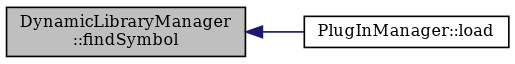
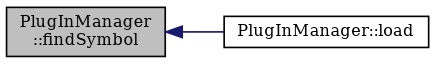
(126, 32) -> (86, 32)
